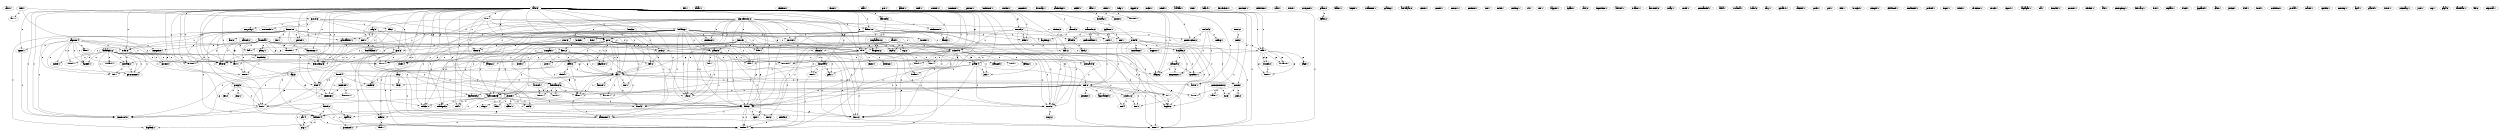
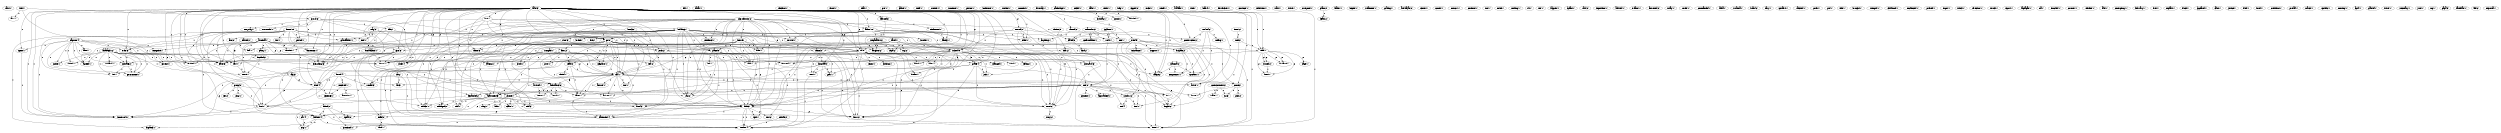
(1178, 57) -> none
(306, 88) -> (302, 82)
